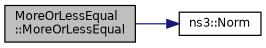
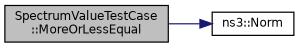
(70, 24) -> (87, 24)
